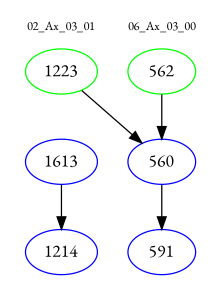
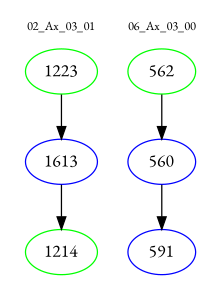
(99, 106) -> (61, 110)
(61, 252) -> (61, 252)
